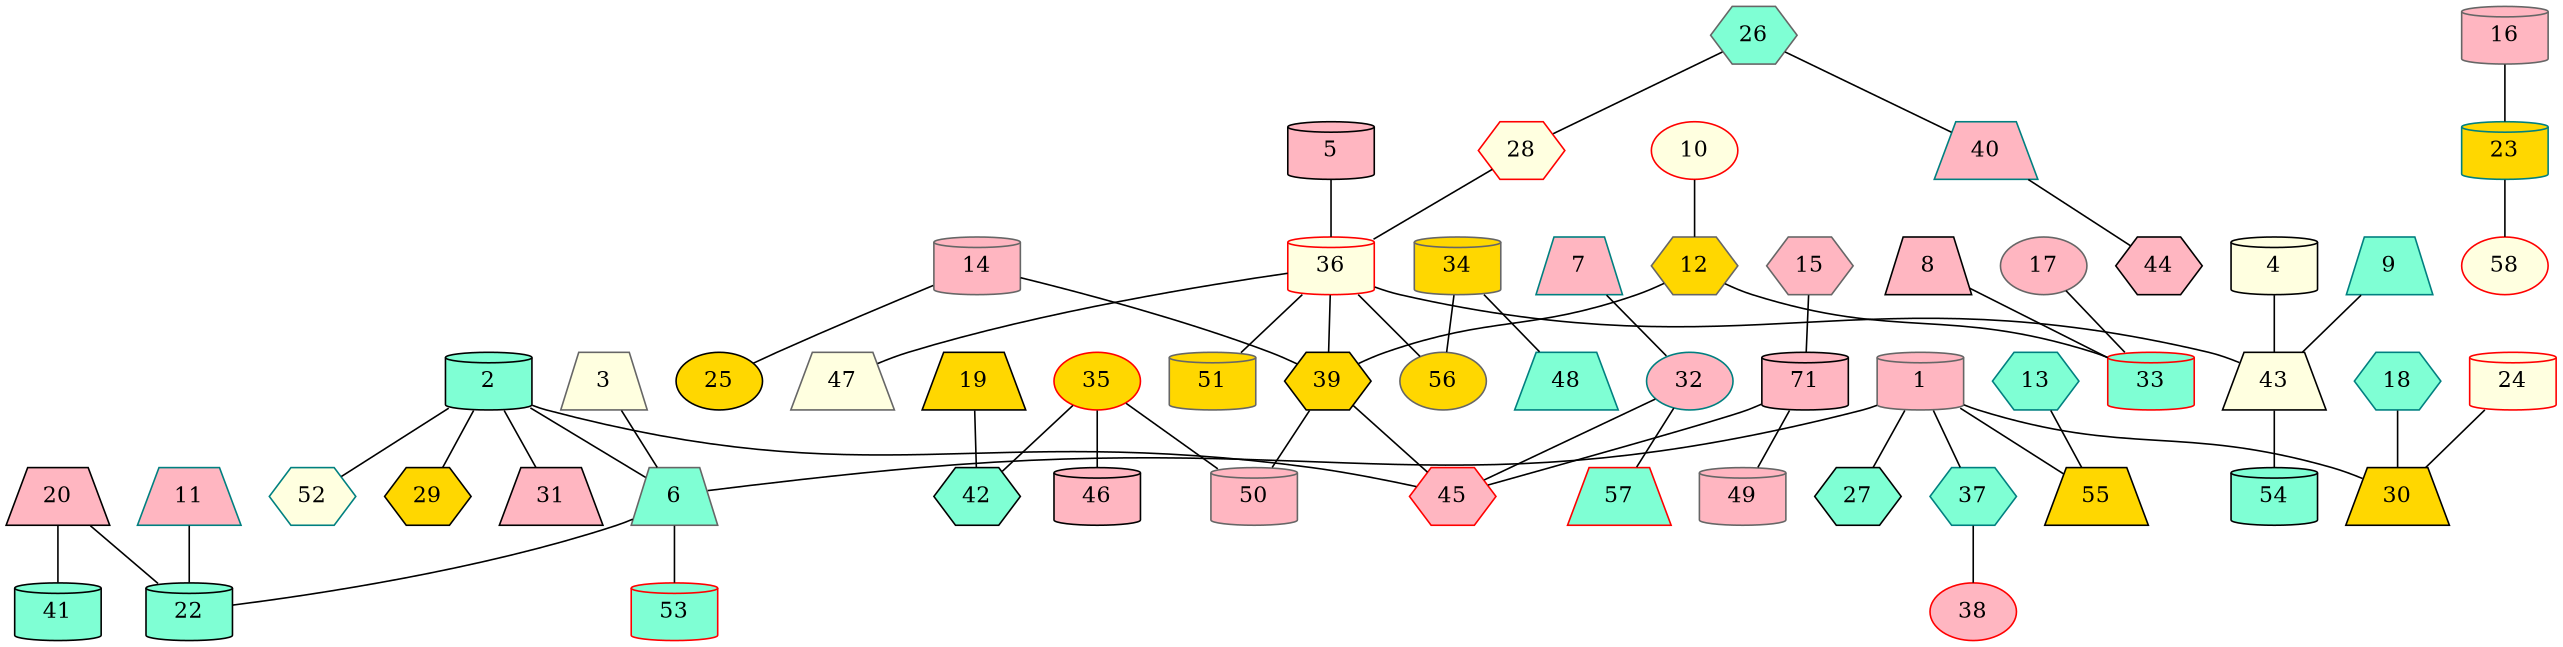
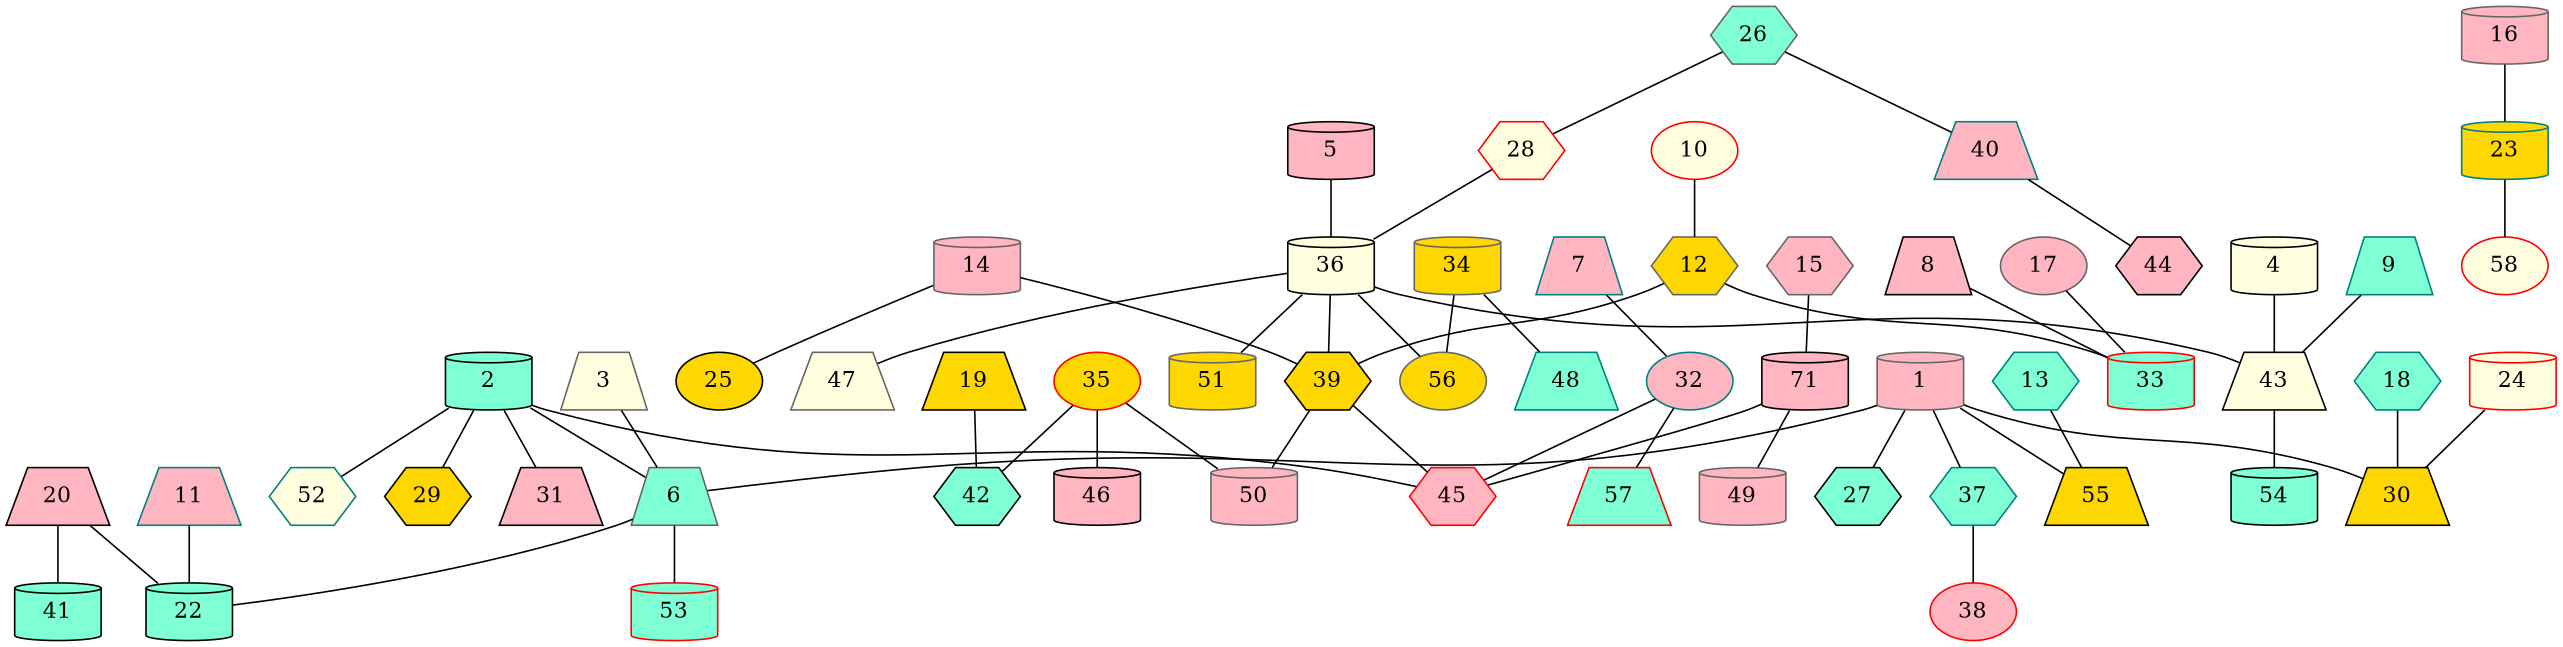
(1331, 266) -> (1331, 266)
